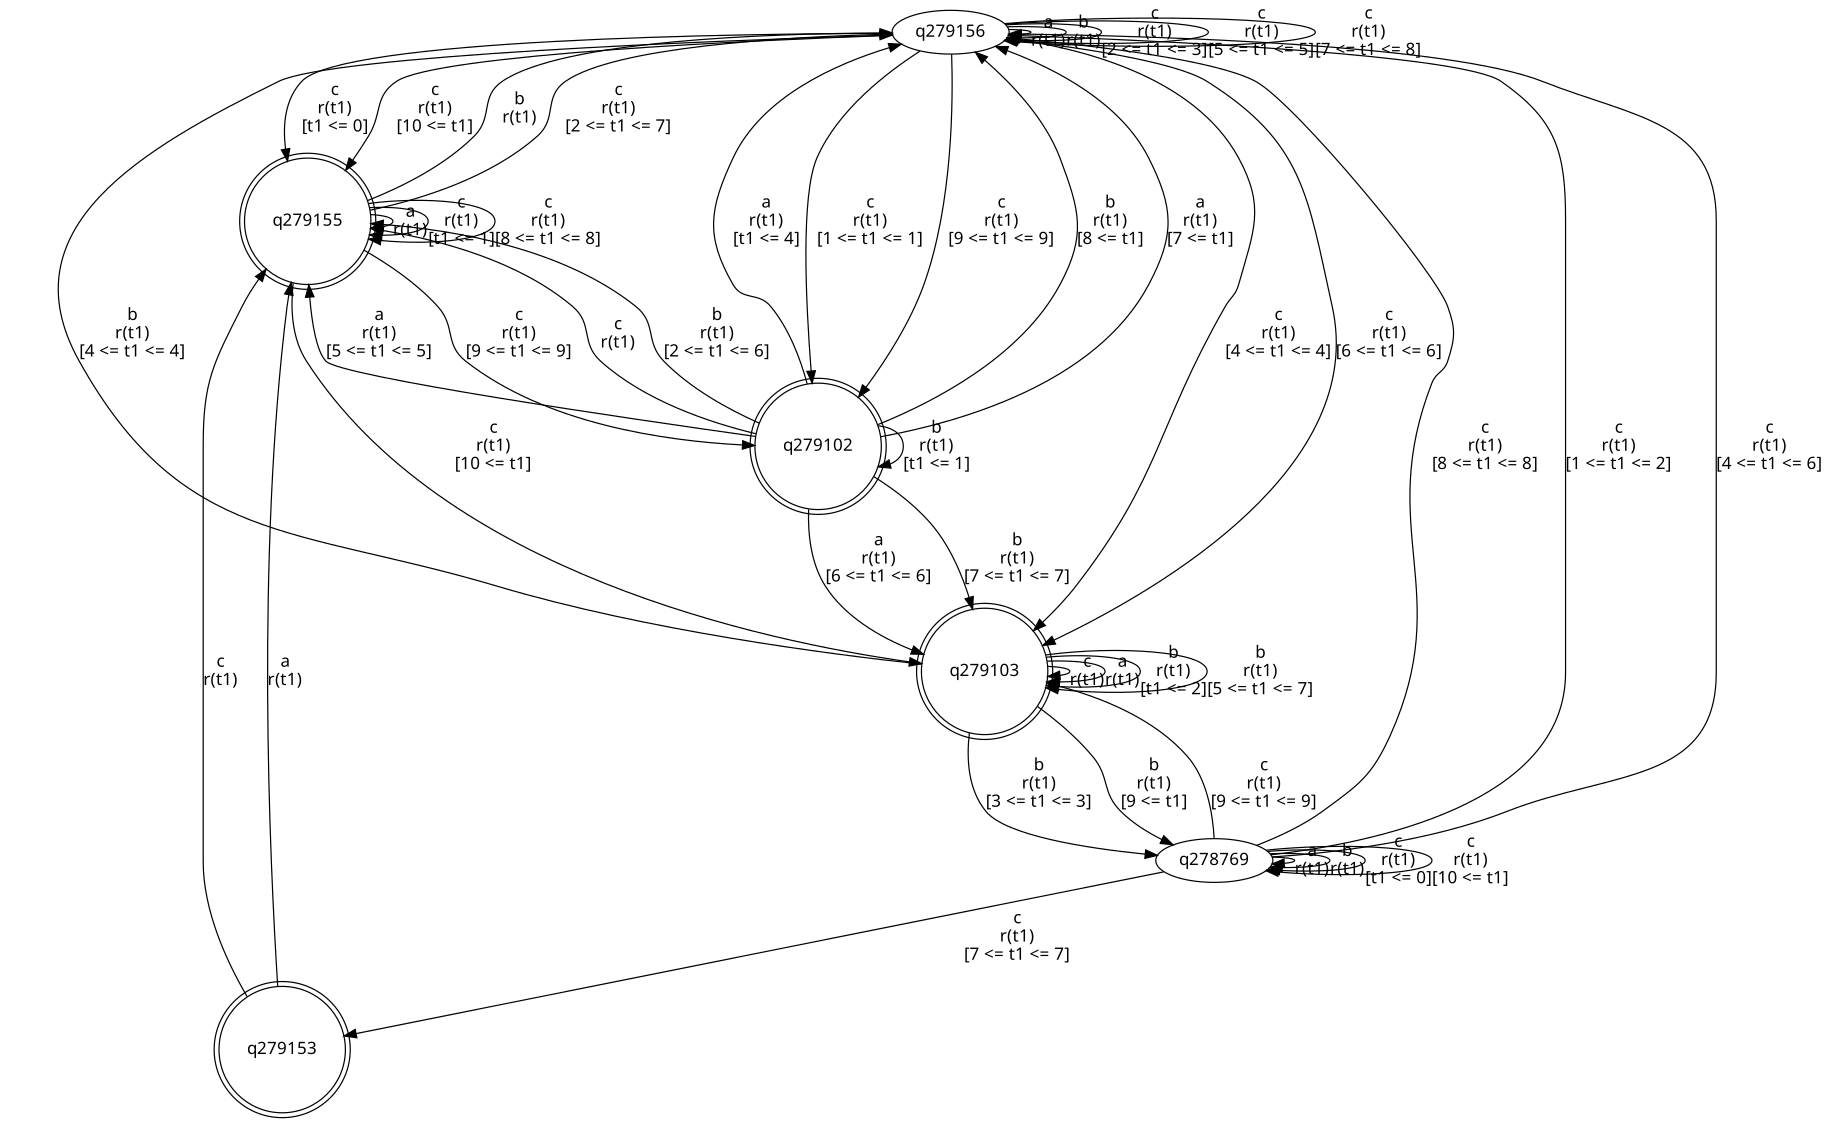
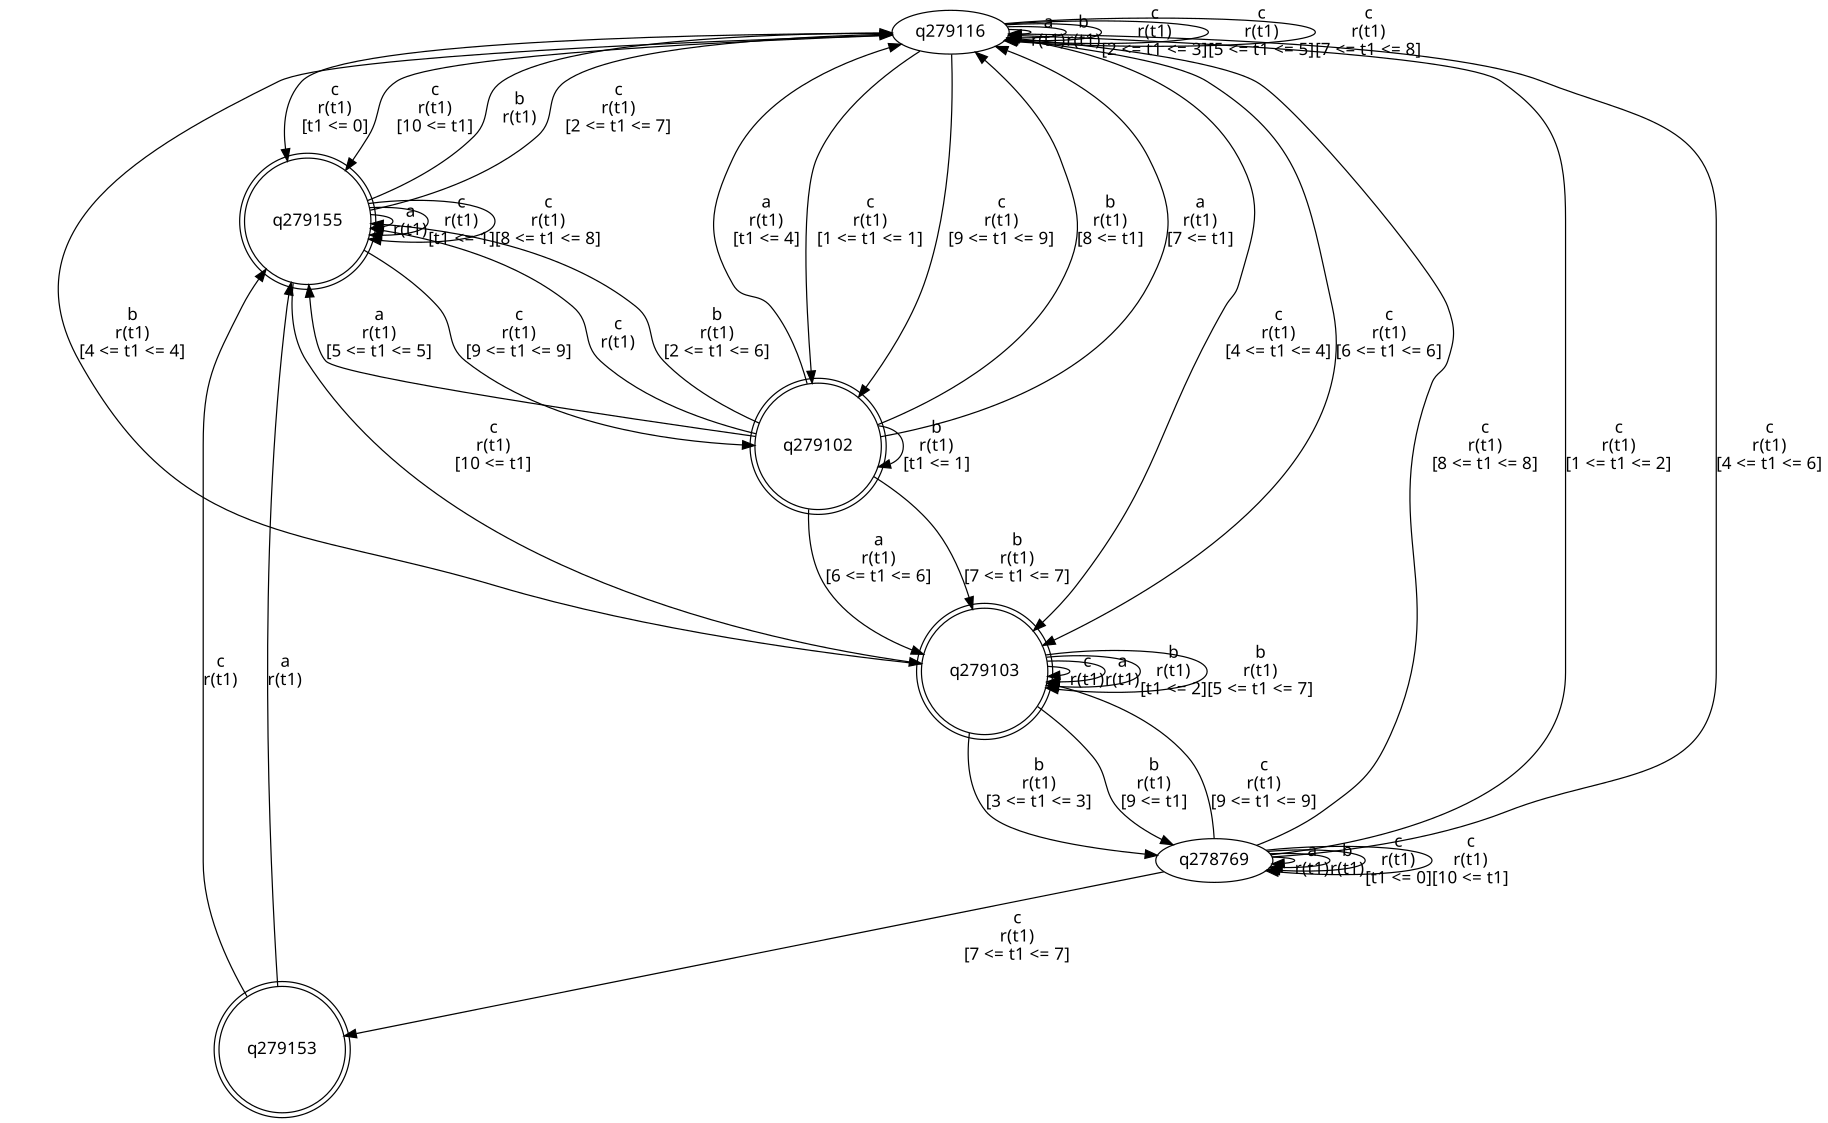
(951, 32) -> (951, 32)
